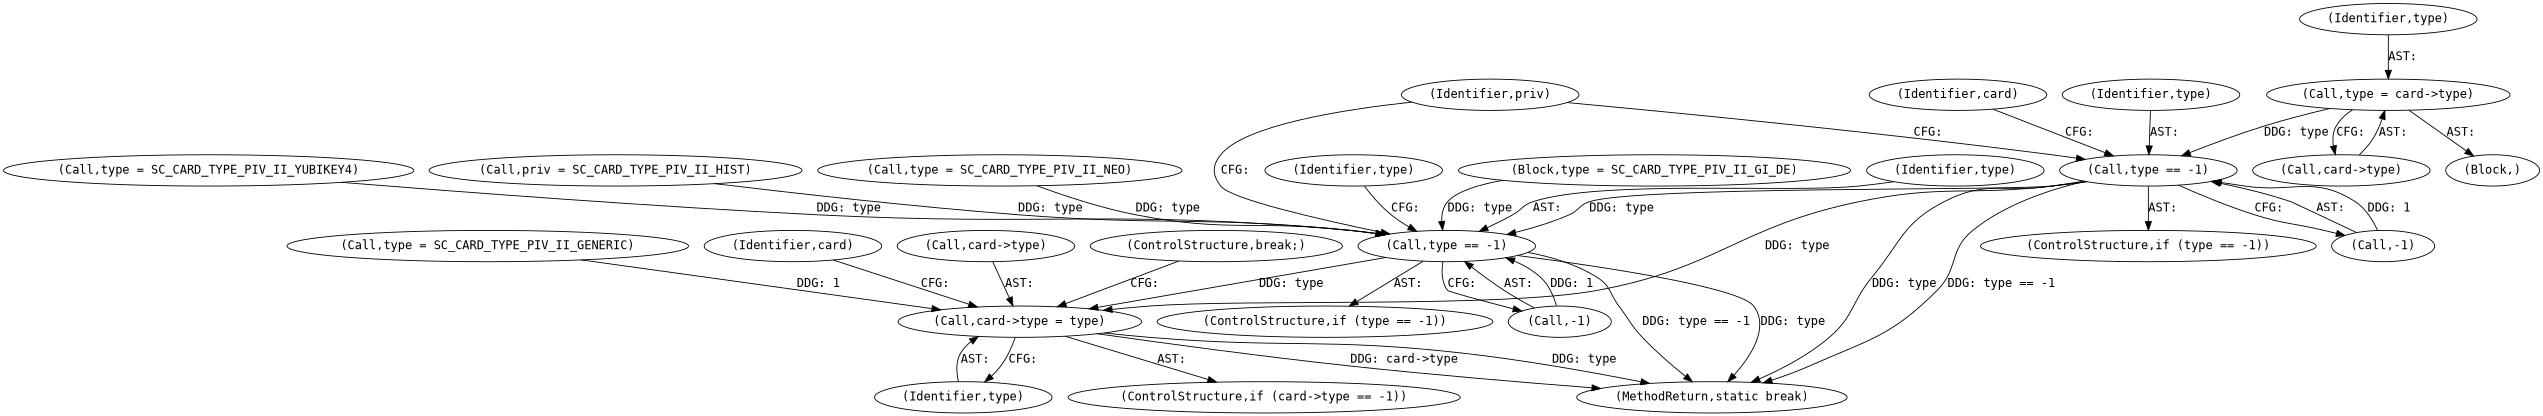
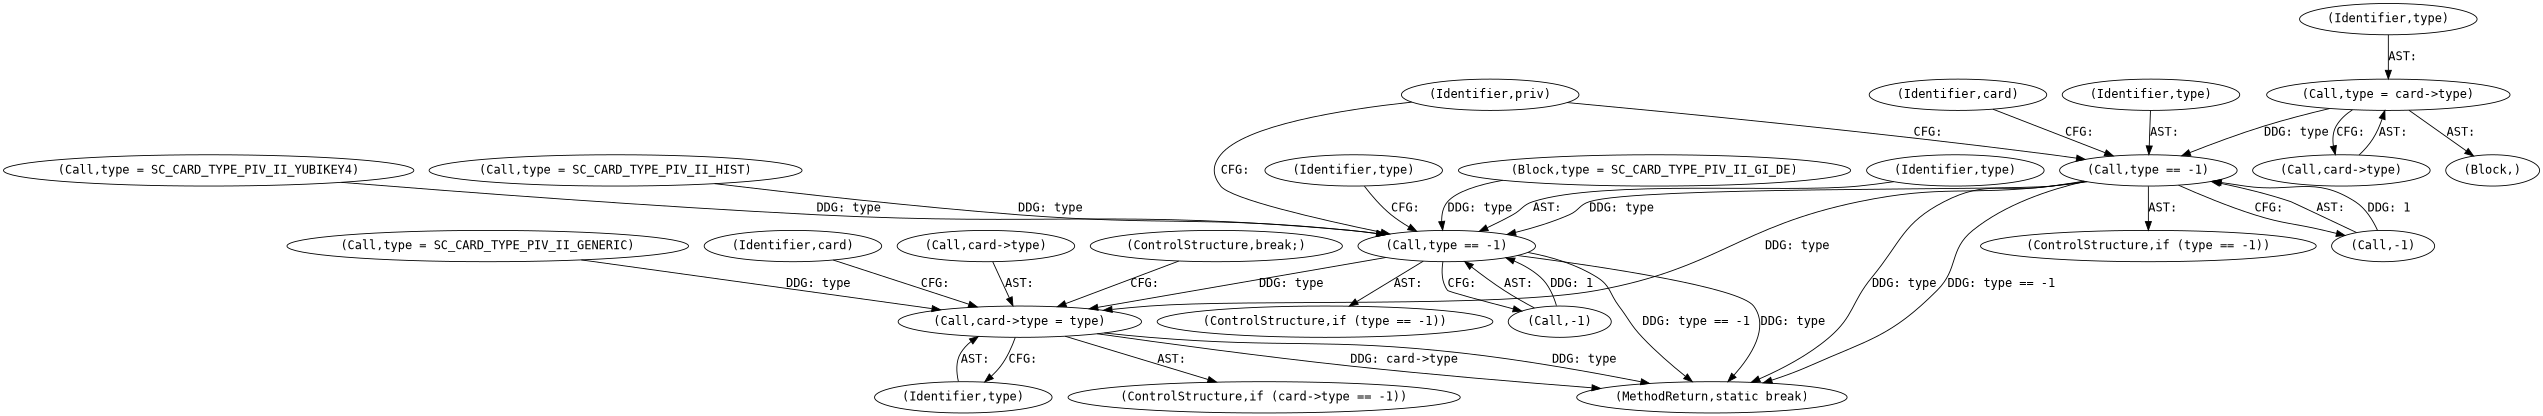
(616, 170) -> (616, 170)
(1000, 170) -> none
(819, 284) -> (819, 284)
